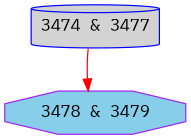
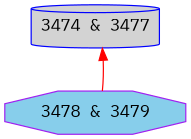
(87, 64) -> (103, 76)
